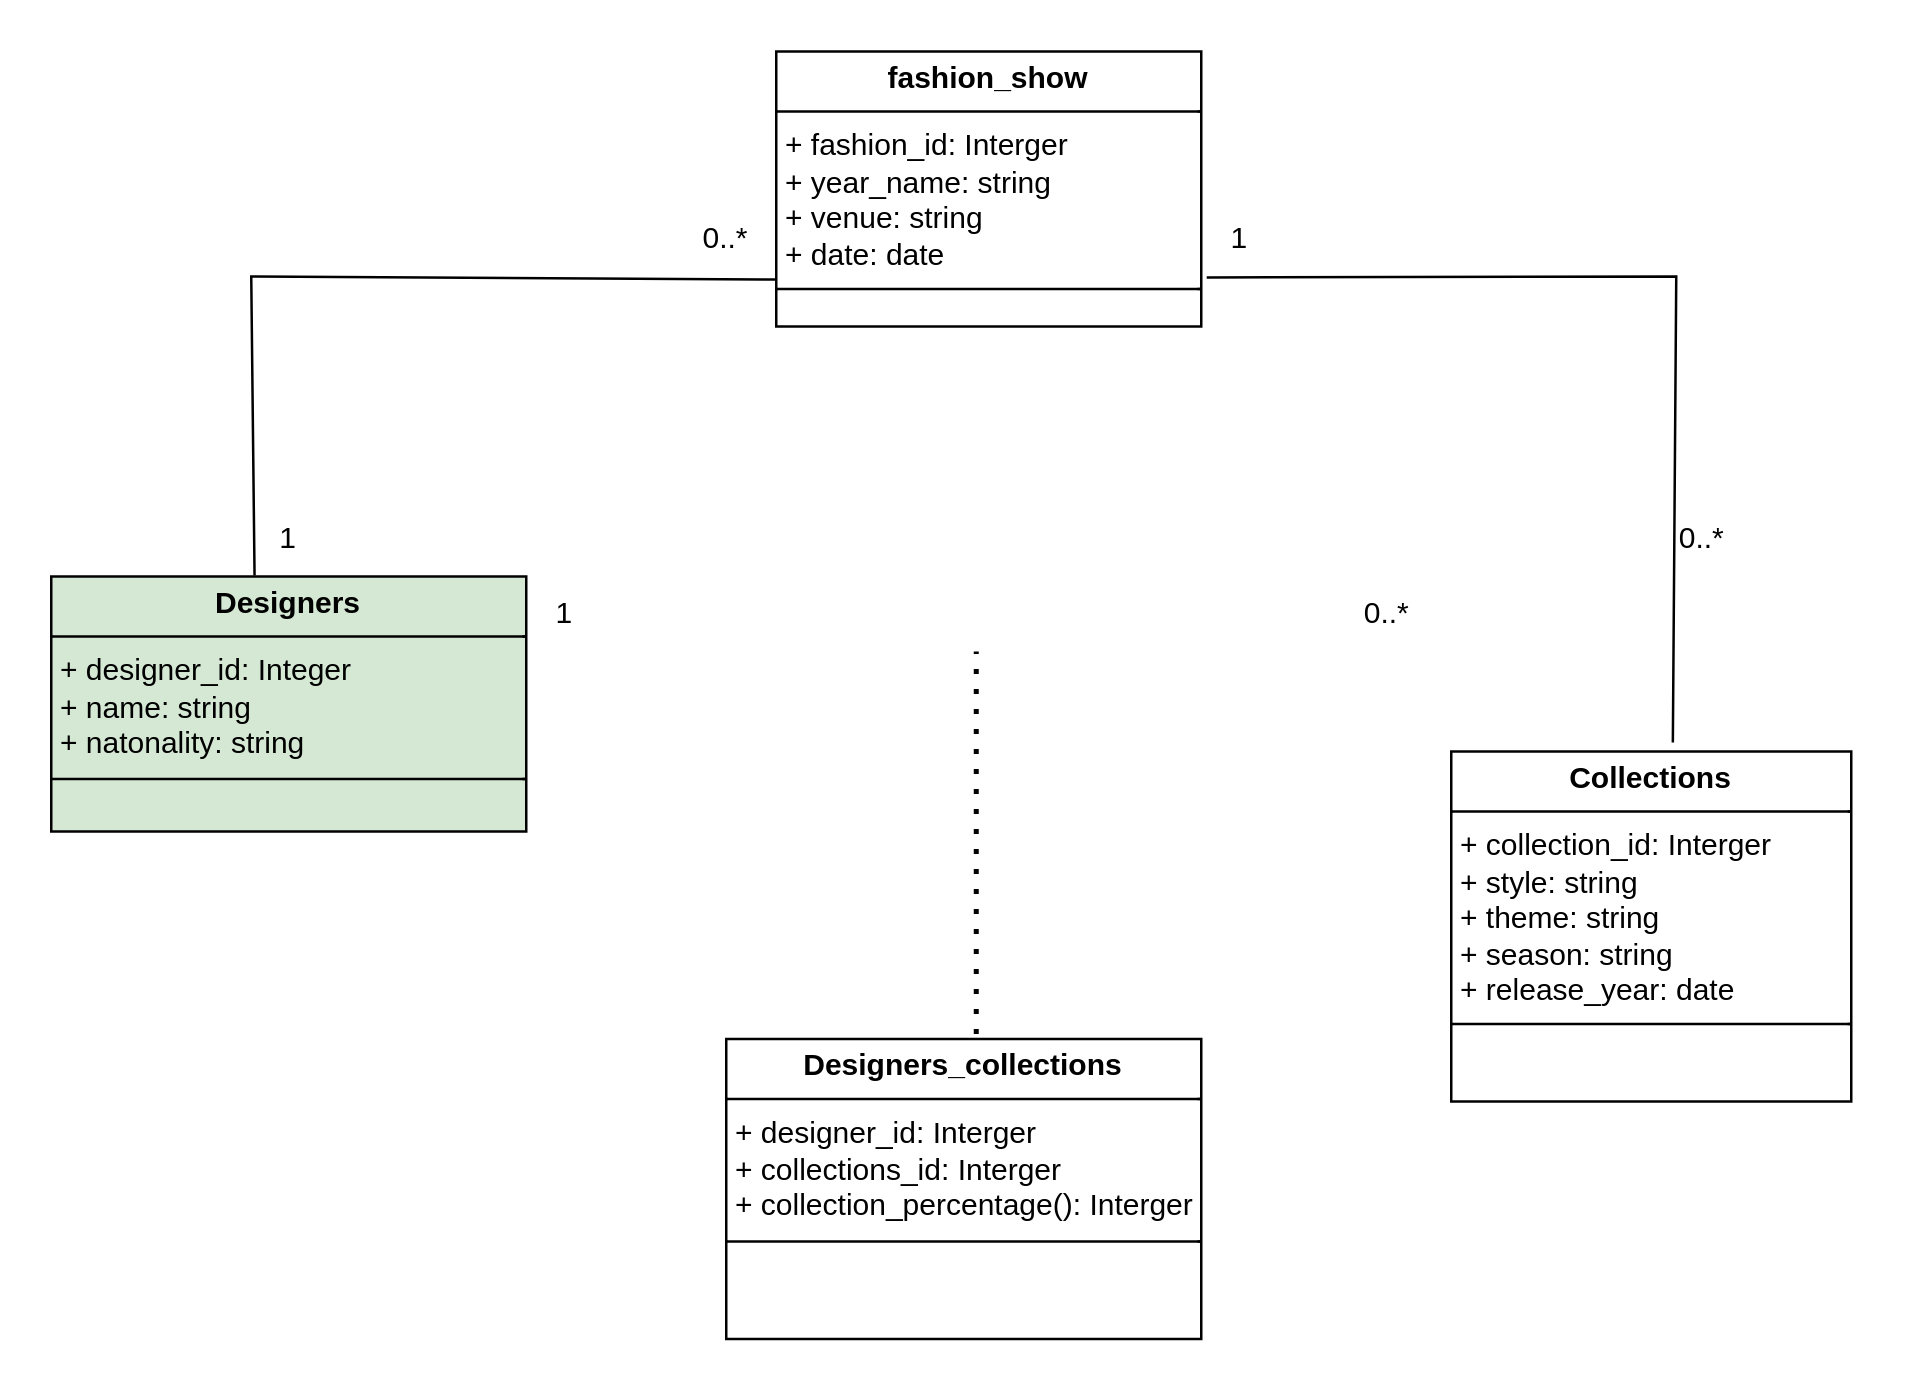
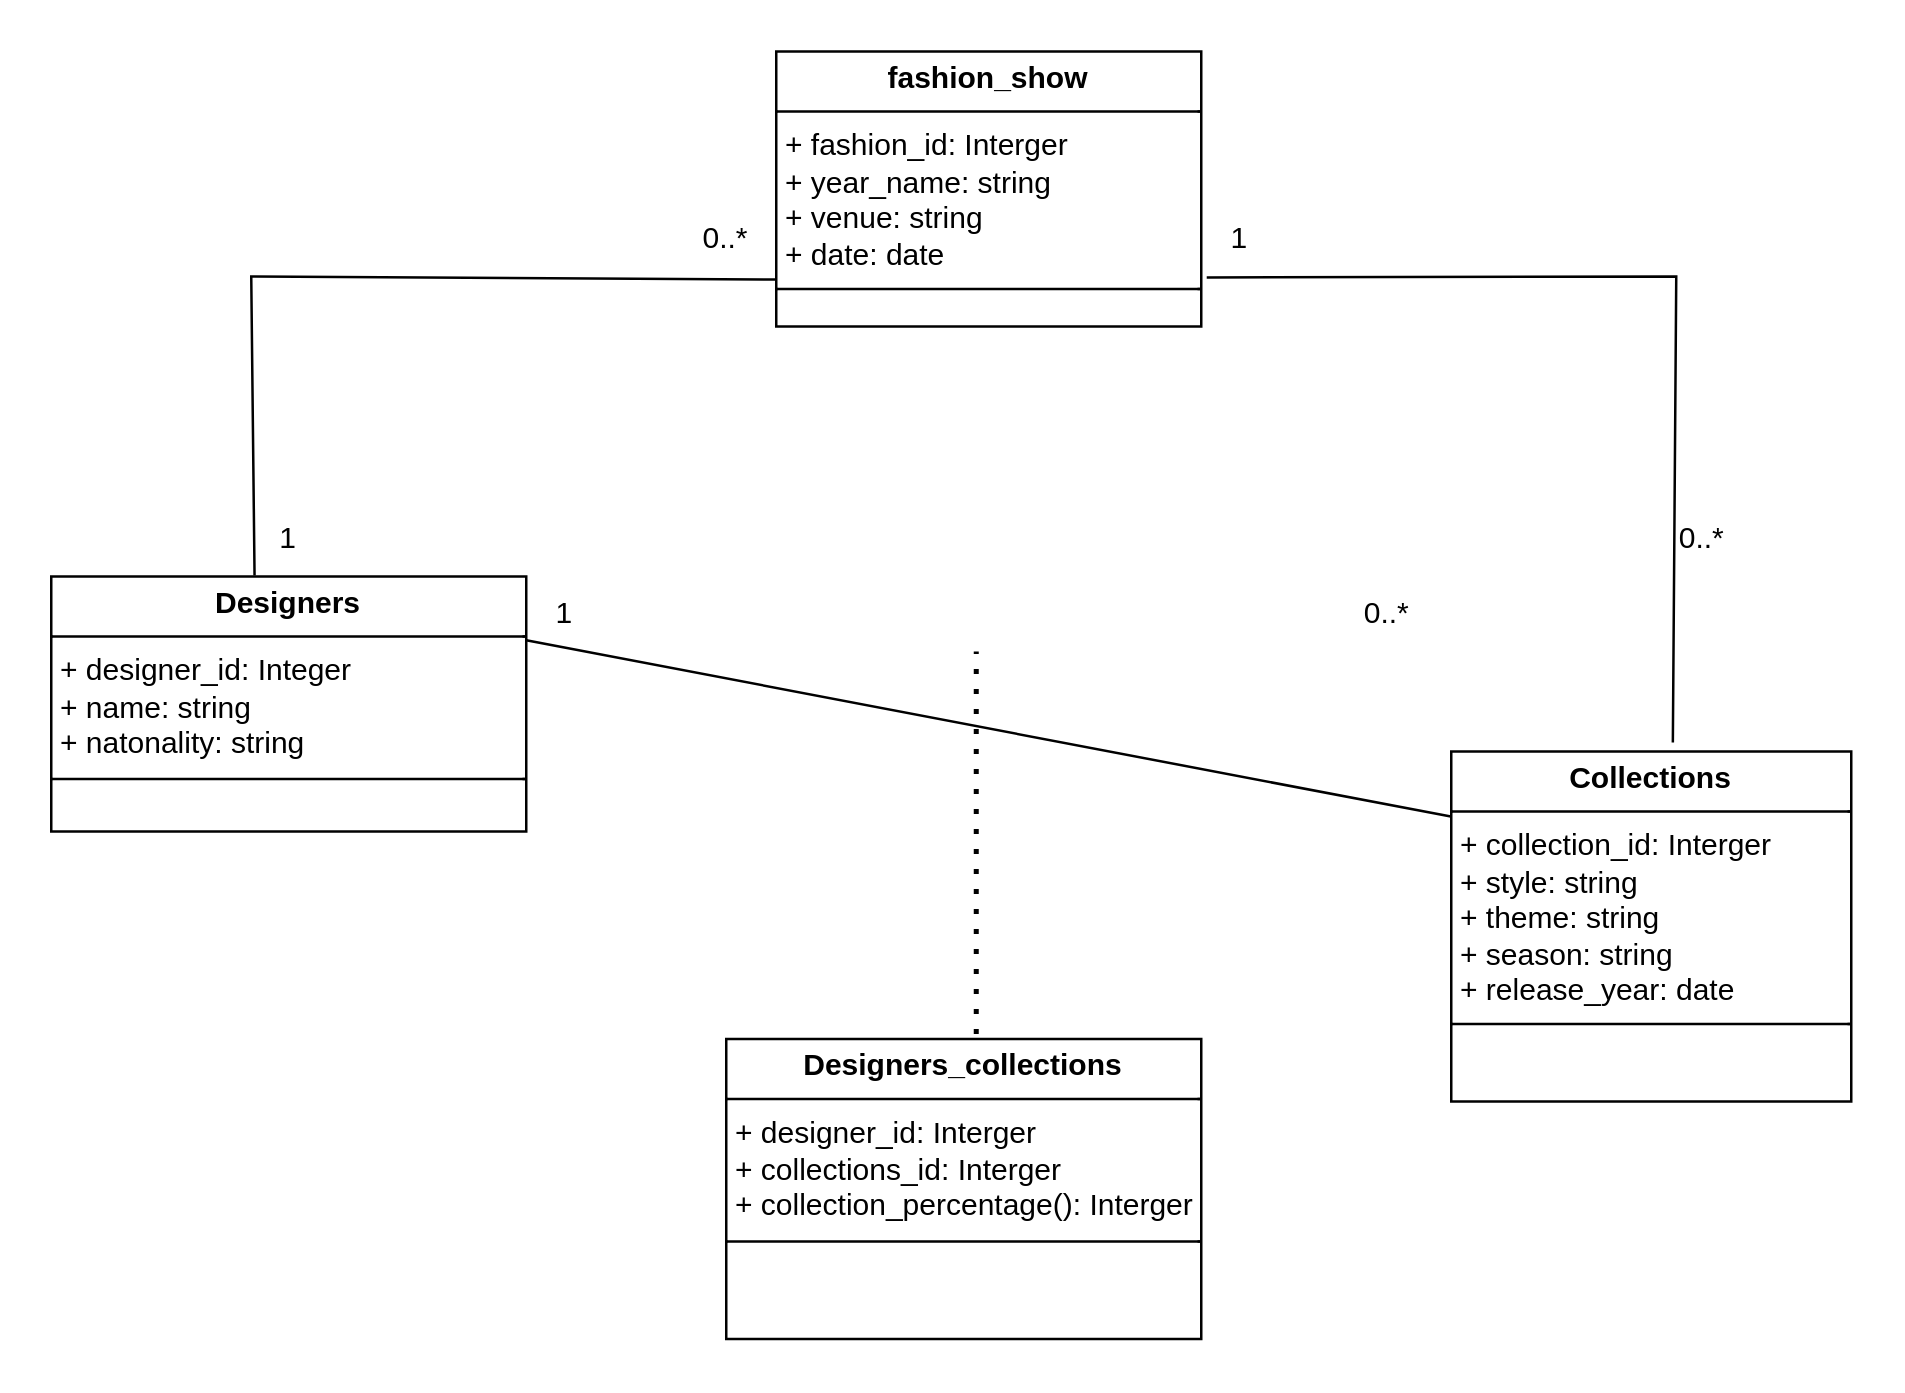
(289, 704) -> (289, 704)
none -> (1215, 771)
